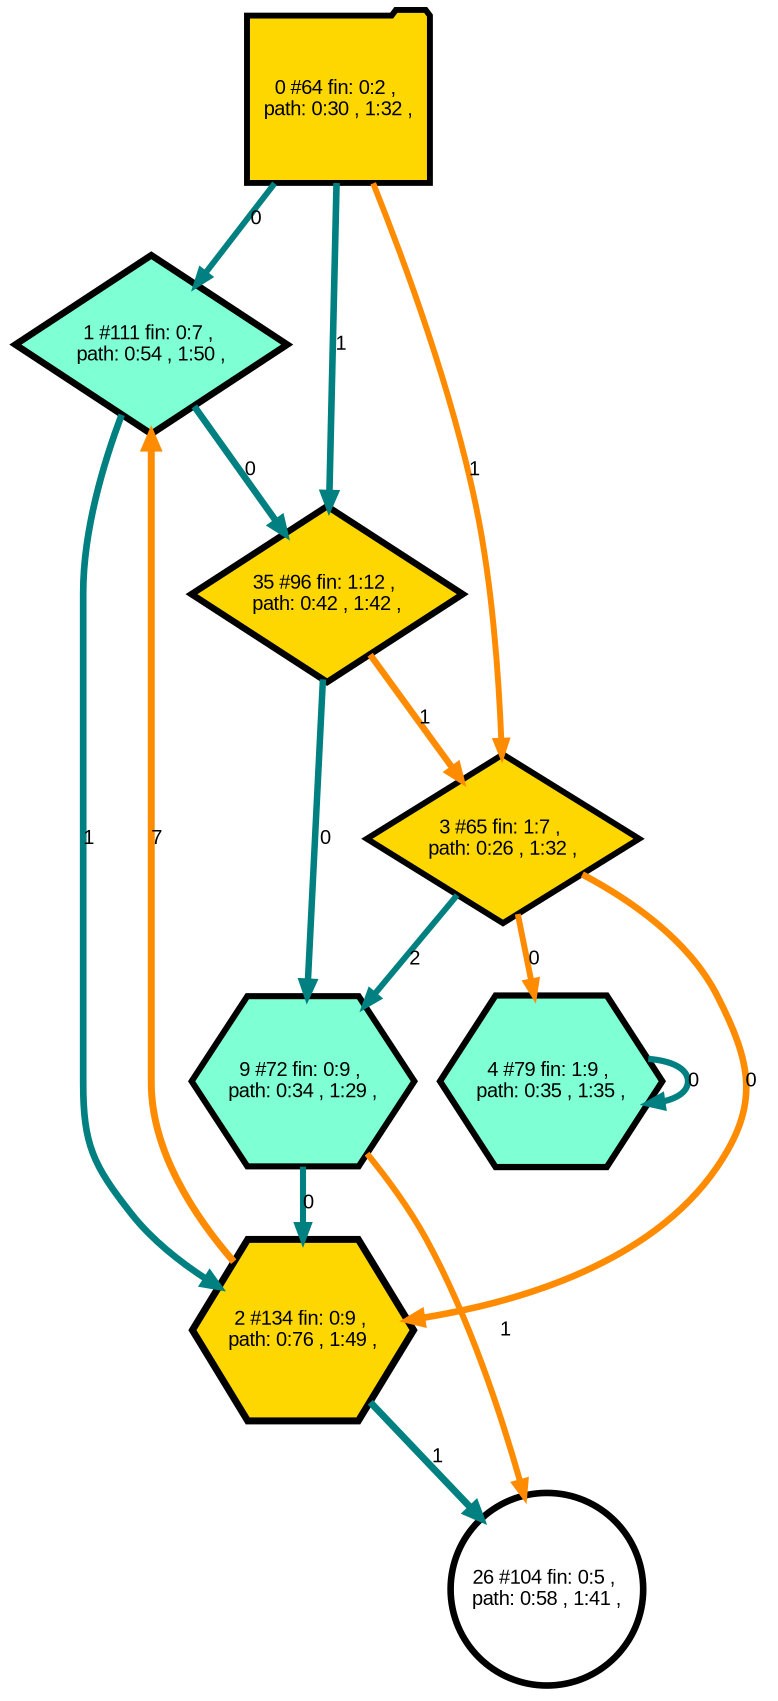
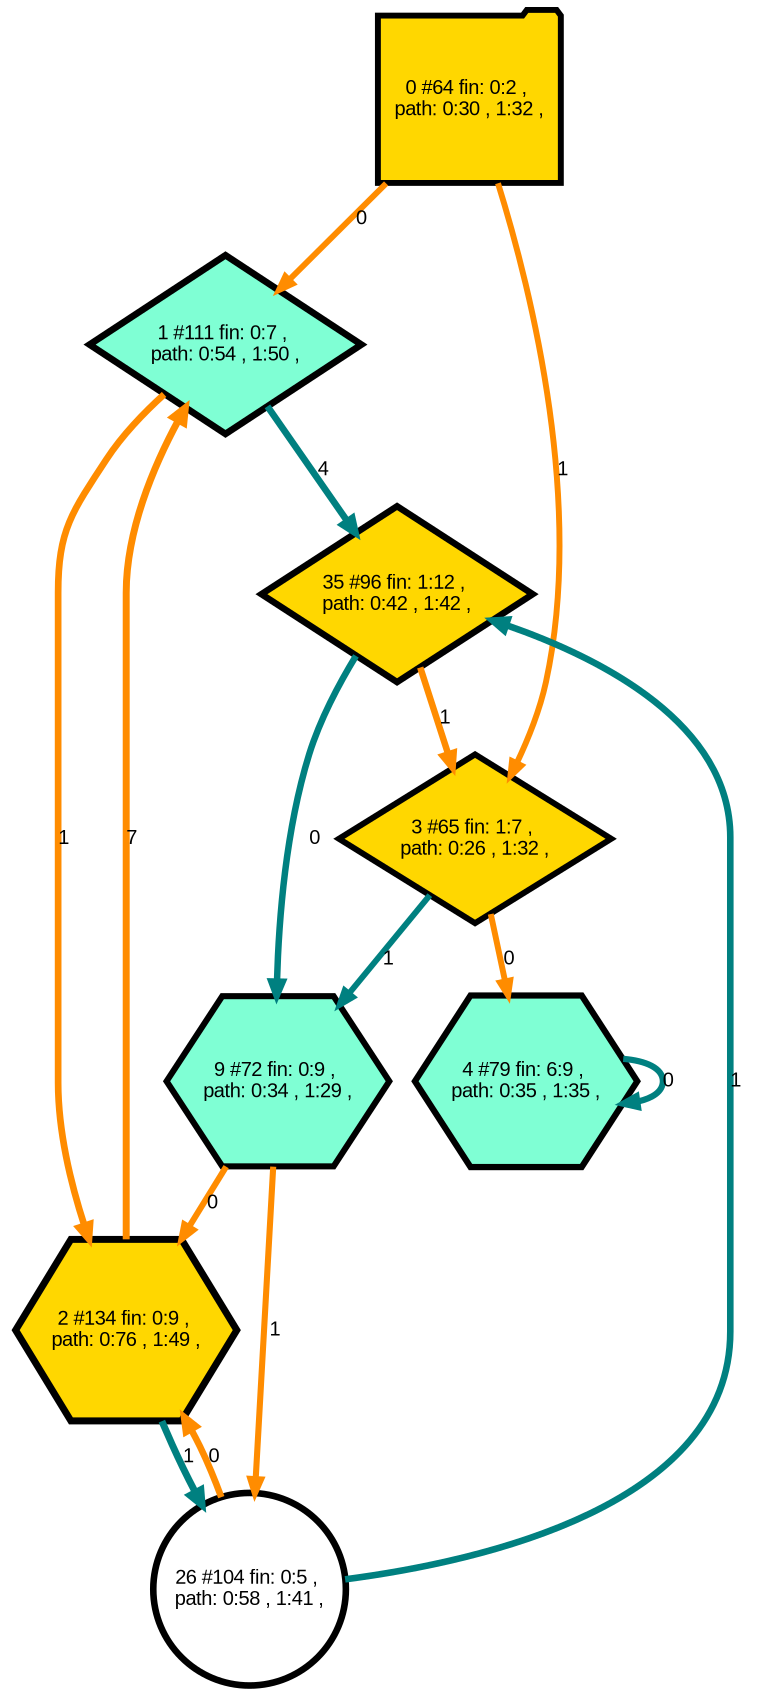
(240, 228) -> (338, 232)
(333, 338) -> (730, 1169)
(253, 470) -> (326, 470)
(83, 868) -> (58, 795)
(418, 959) -> (391, 959)
(551, 1081) -> (526, 1081)
(724, 1155) -> (207, 1463)
(303, 1196) -> (208, 1197)
